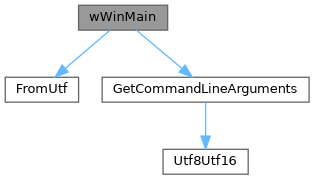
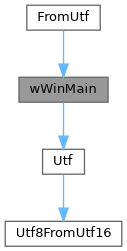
(88, 49) -> (64, 47)
(206, 90) -> (64, 162)
(206, 162) -> (64, 234)
